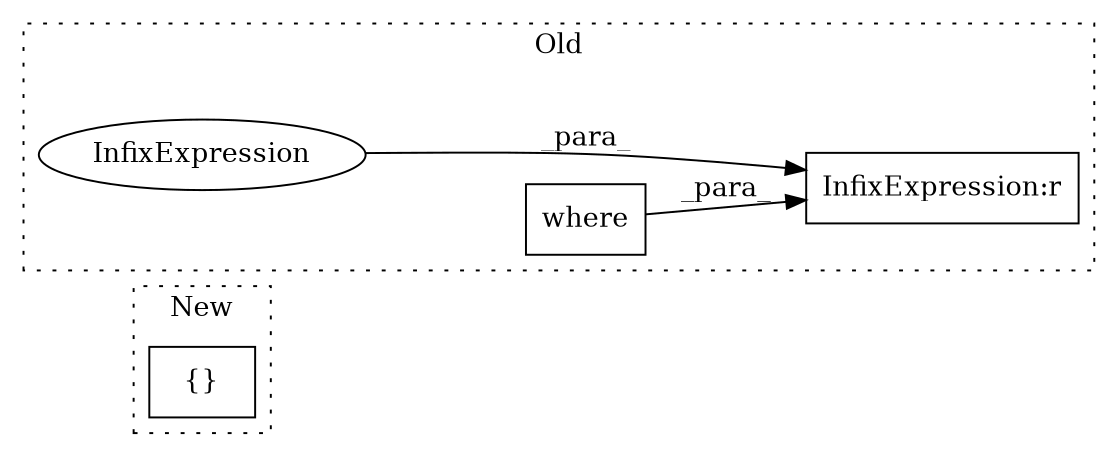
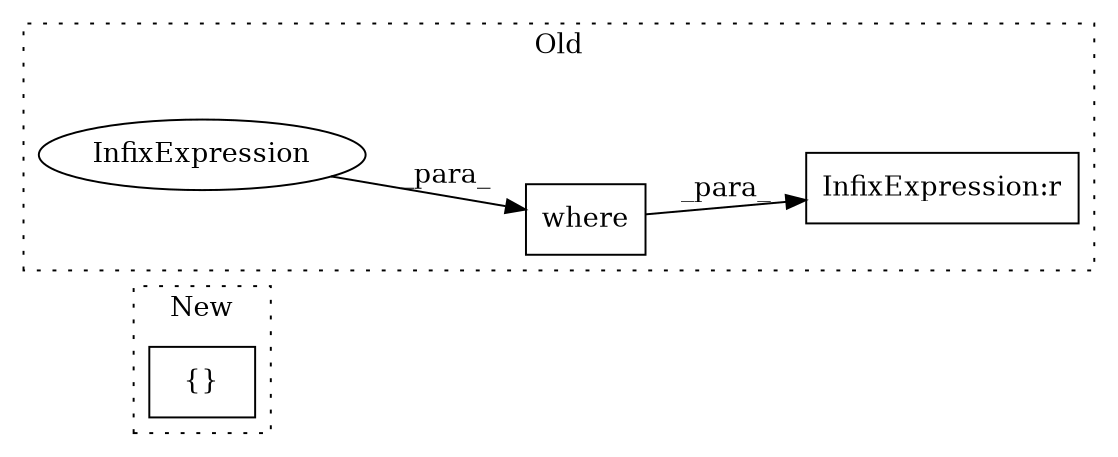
(576, 154) -> (418, 191)
